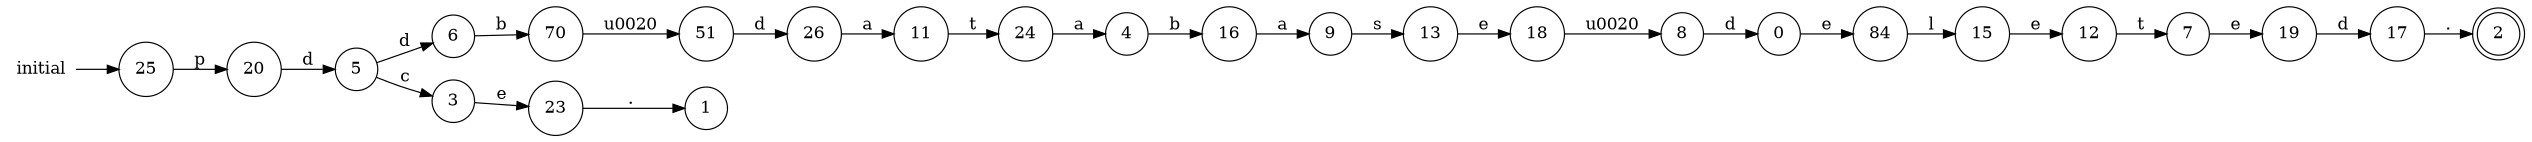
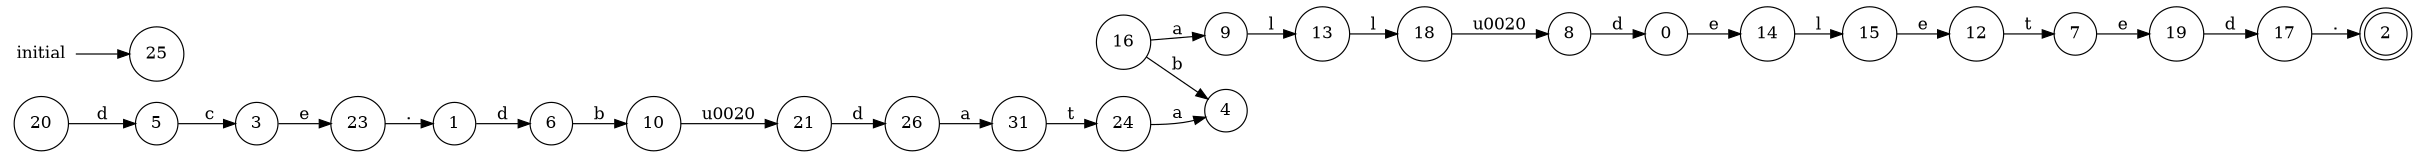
(1378, 25) -> (1271, 25)
(1484, 25) -> (1374, 25)
(556, 34) -> (654, 124)
(706, 34) -> (804, 124)
(921, 34) -> (1019, 124)
(1169, 34) -> (1172, 75)
(1880, 34) -> (1768, 34)
(399, 55) -> (497, 124)
(194, 69) -> none
